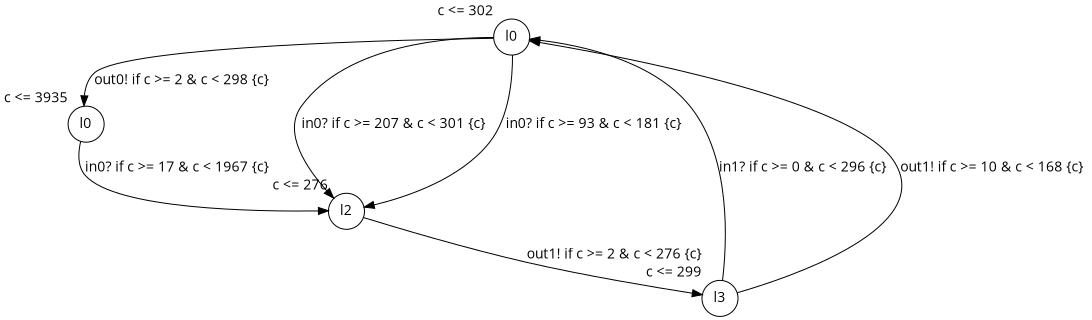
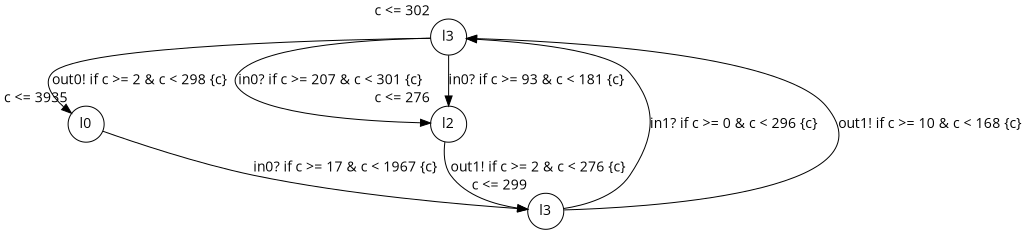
(512, 37) -> (449, 37)
(181, 205) -> (307, 185)
